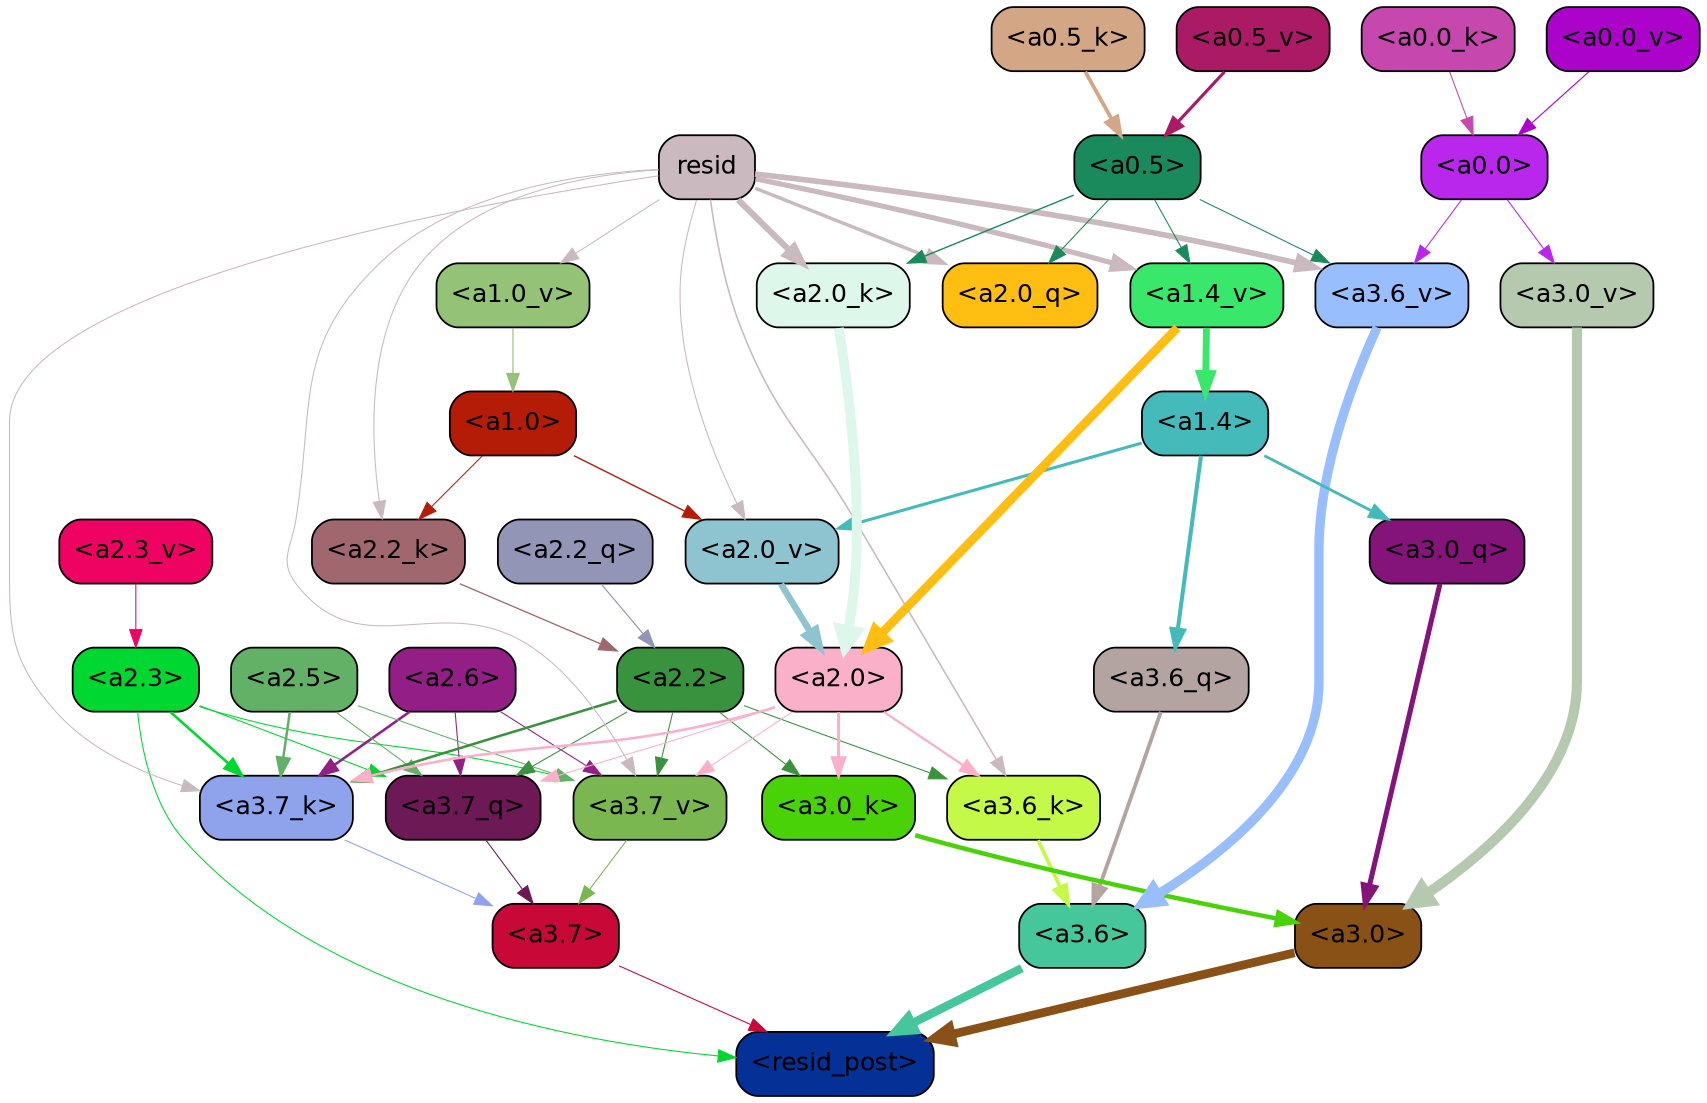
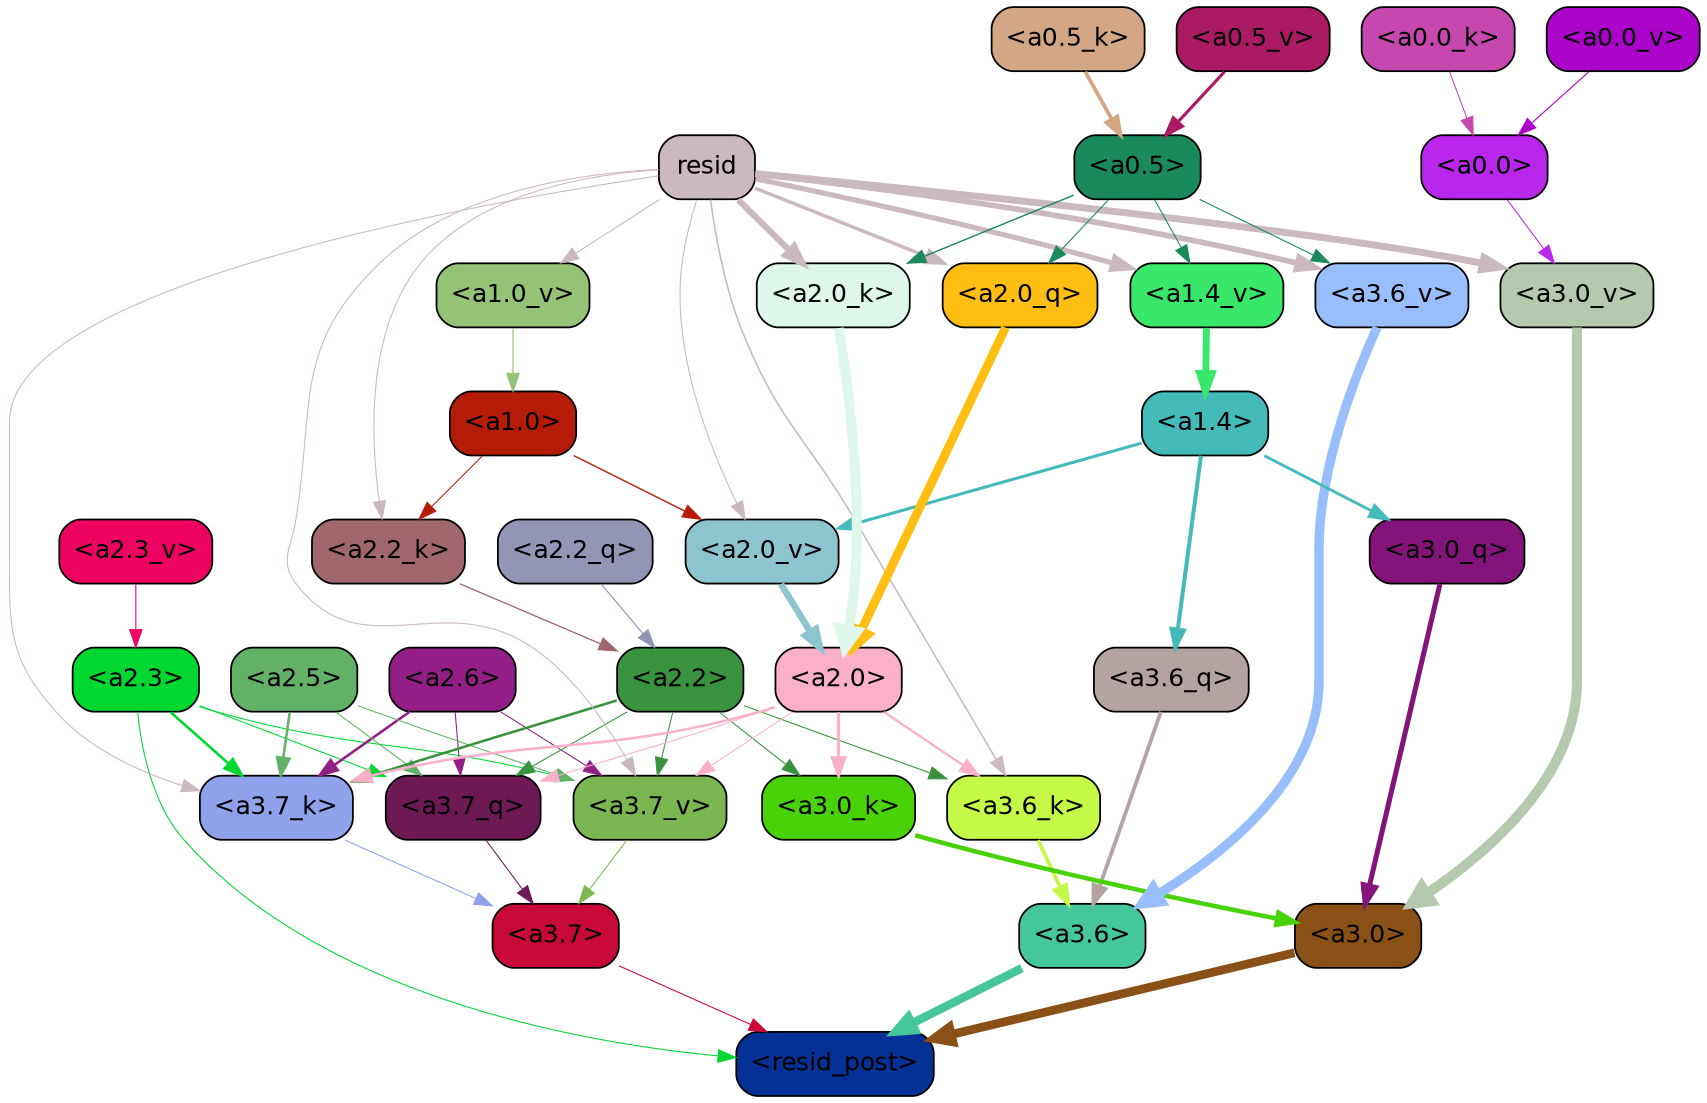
none -> (1120, 212)
(1443, 224) -> none
(1022, 489) -> (933, 479)
